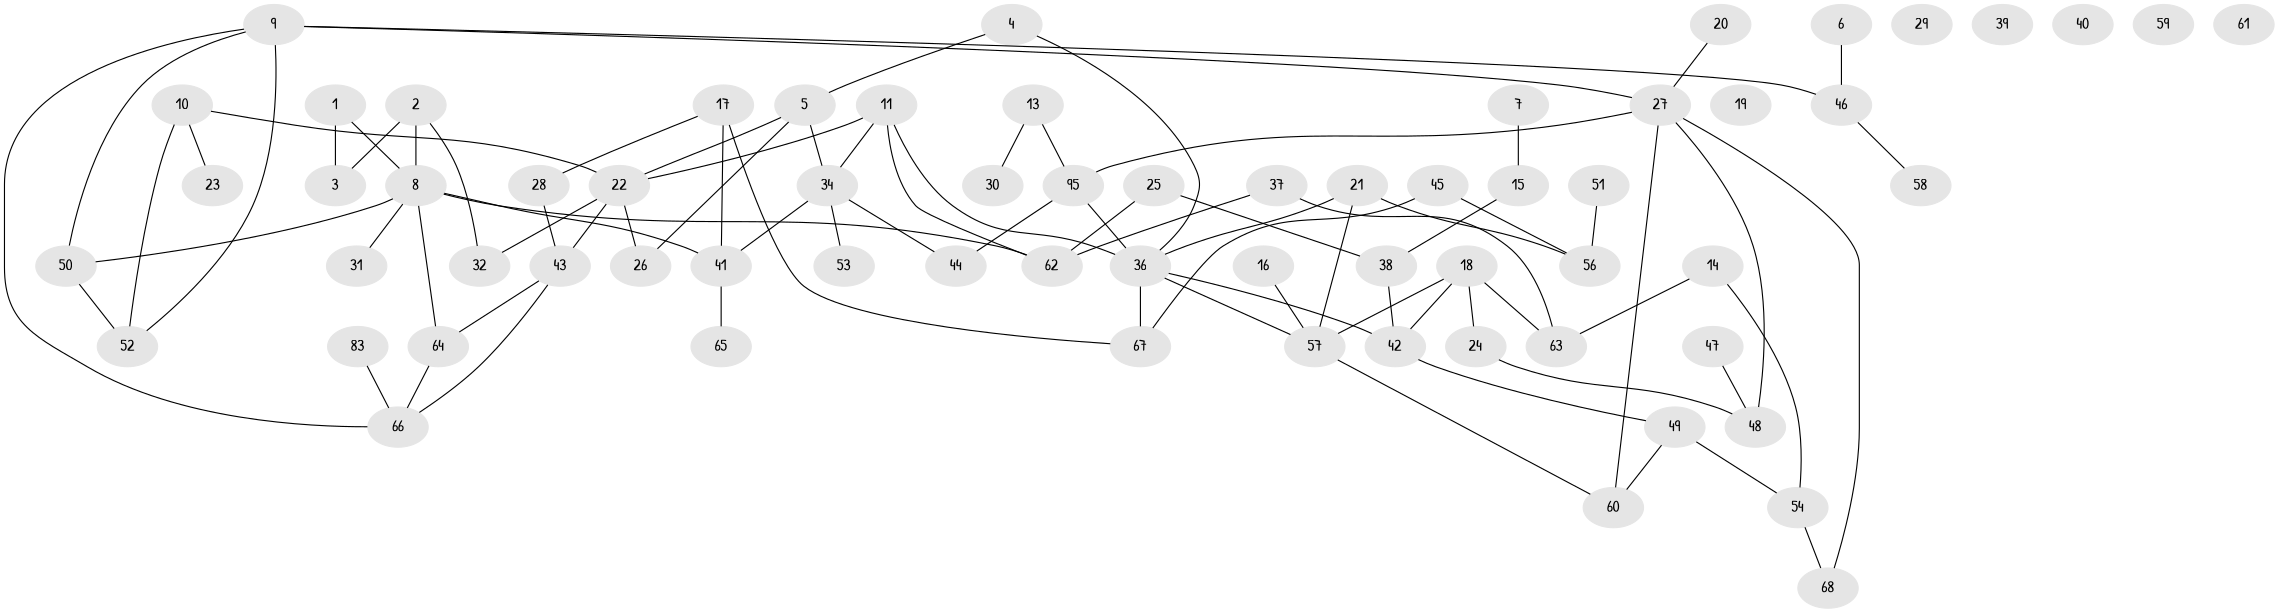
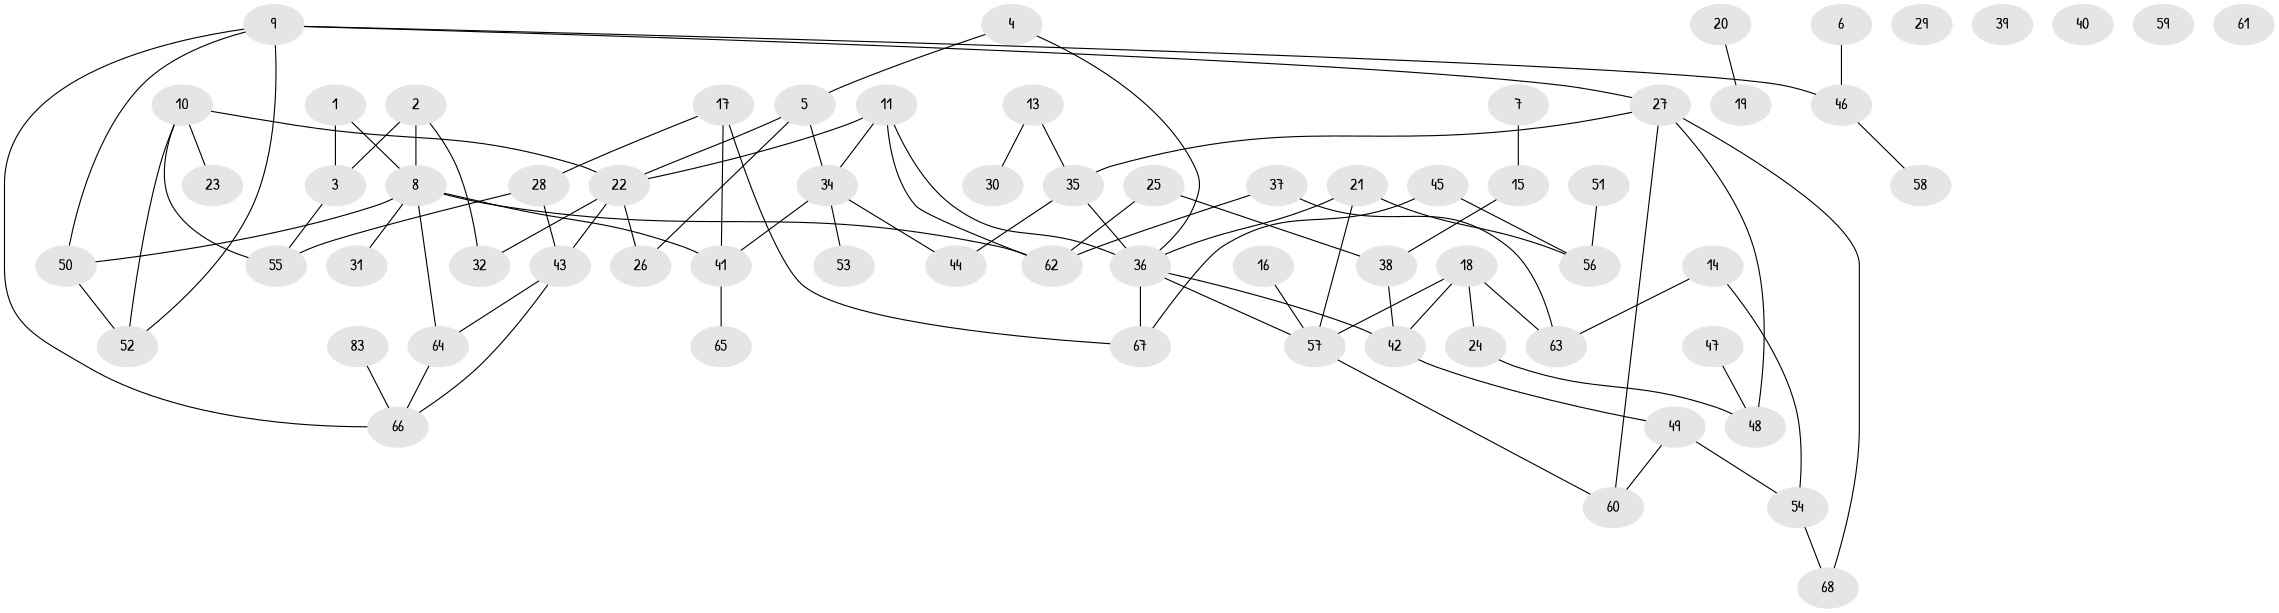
(1691, 65) -> (1731, 65)
(1073, 186) -> (1073, 186)
none -> (276, 266)
